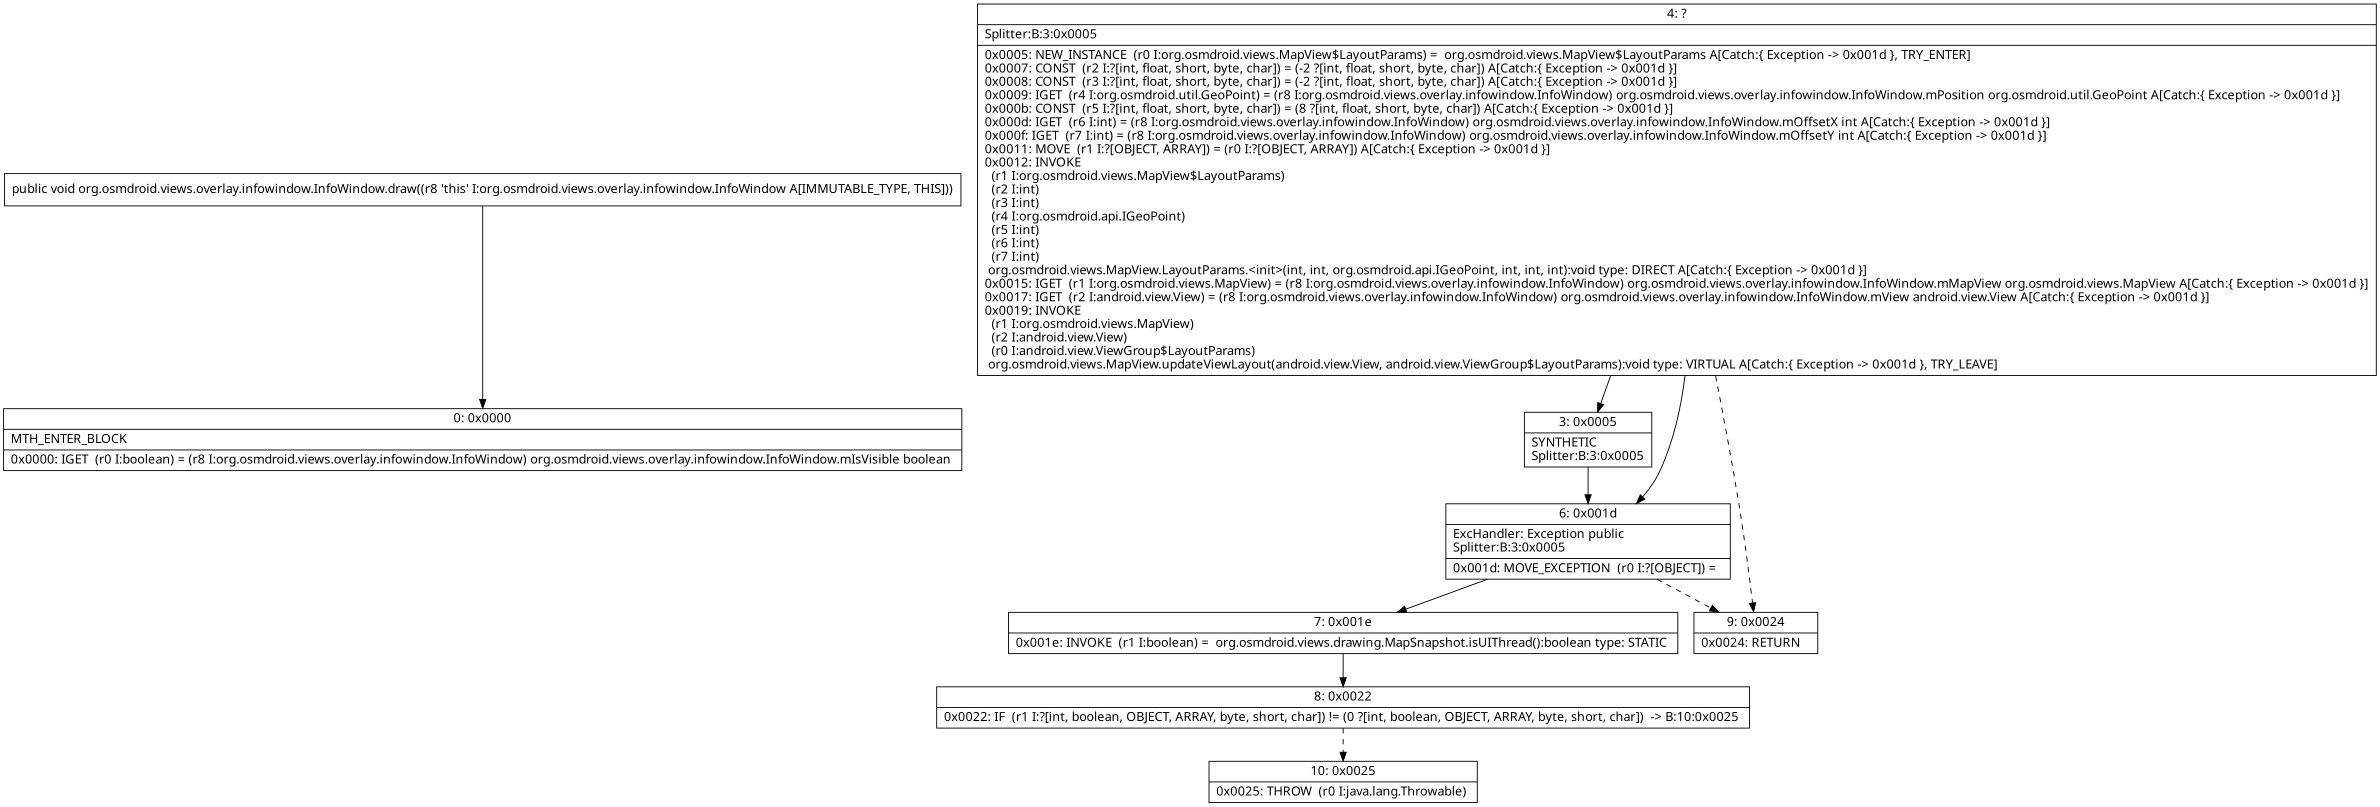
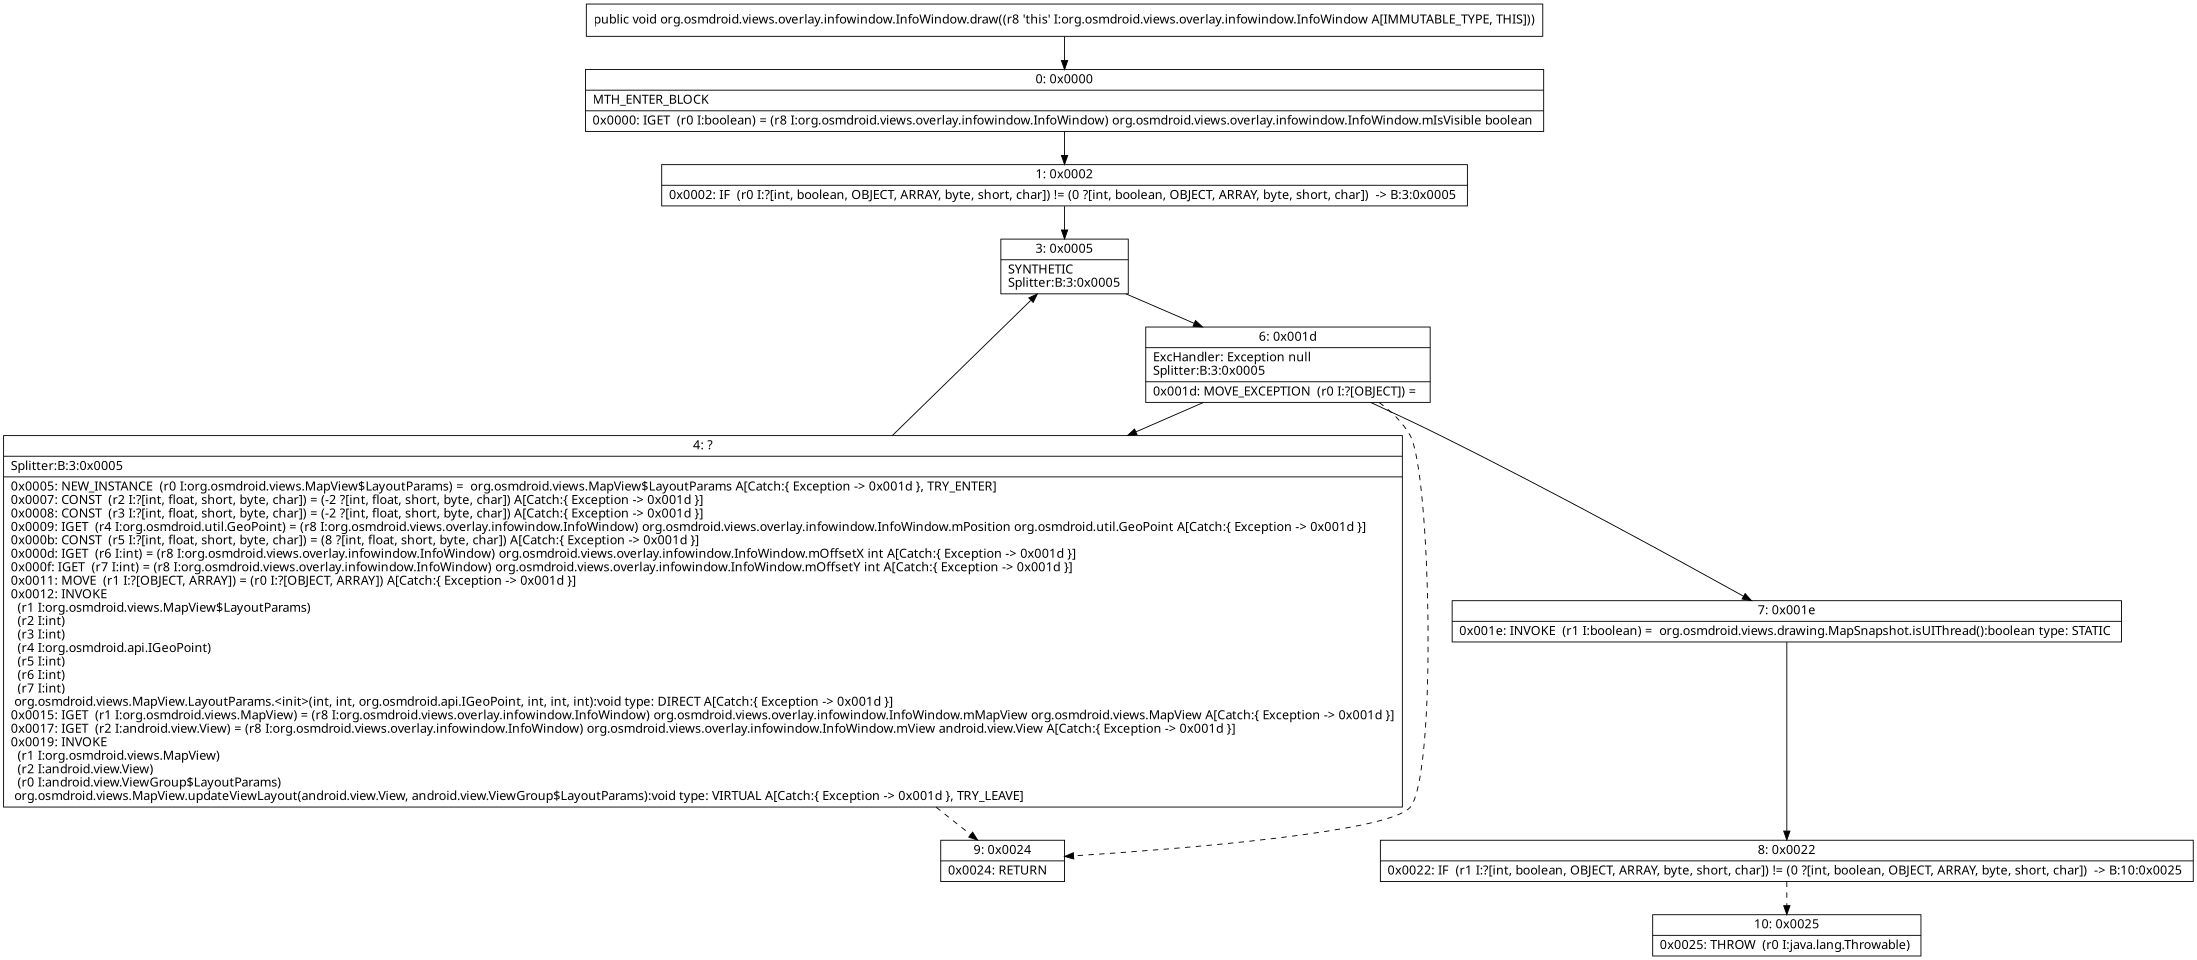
none -> (1065, 185)
(1672, 439) -> (1170, 417)
(1539, 534) -> (1232, 358)
